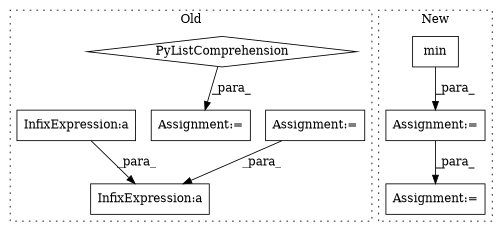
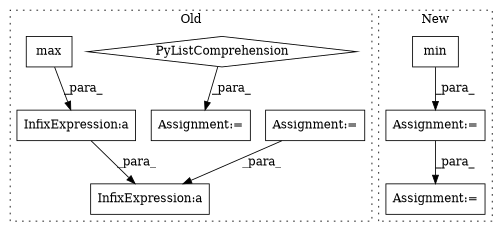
none -> (49, 52)
